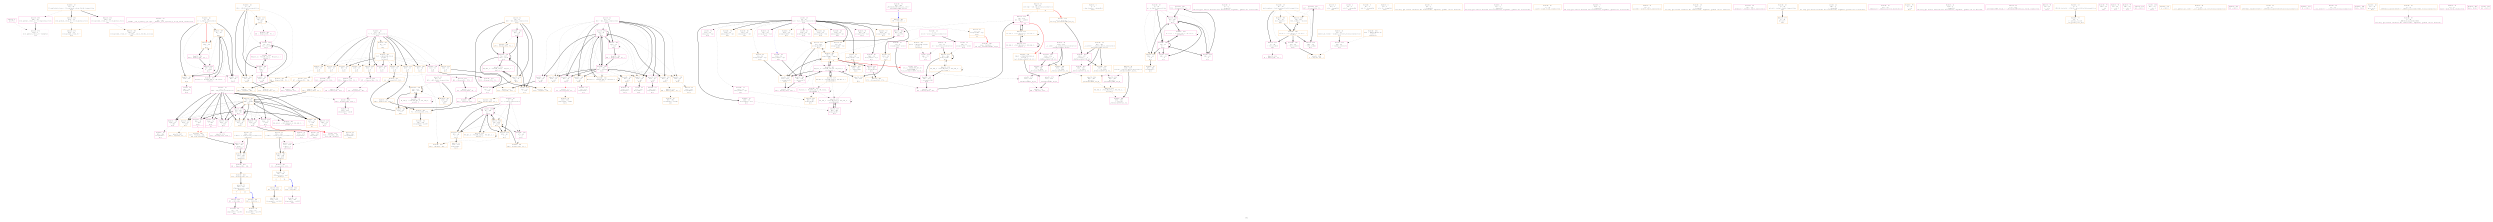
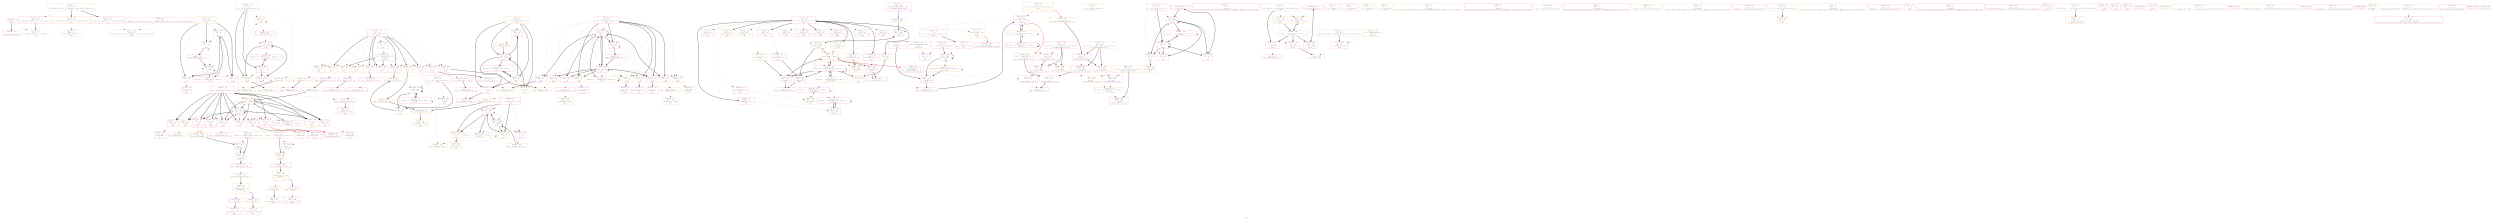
(206, 32) -> (206, 32)
none -> (11, 33)
